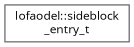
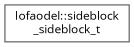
(67, 23) -> (67, 23)
